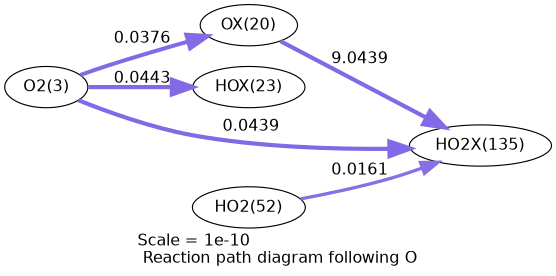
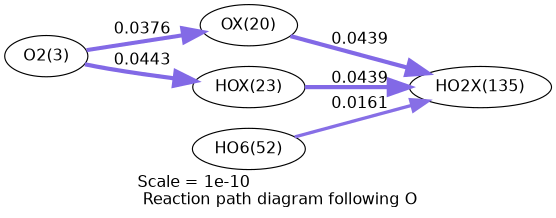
(358, 59) -> (358, 40)
(231, 141) -> (347, 87)
(249, 207) -> (249, 149)
